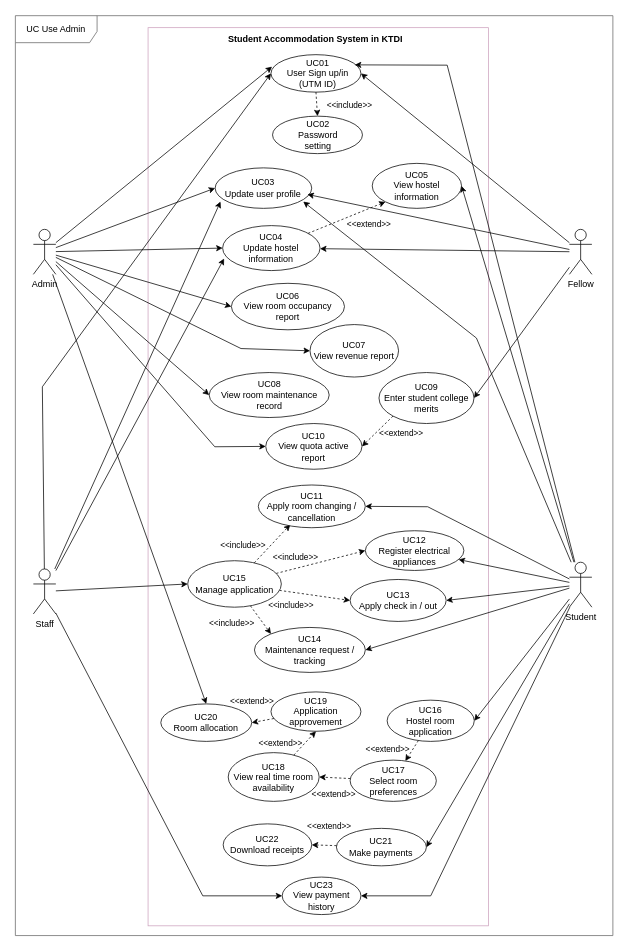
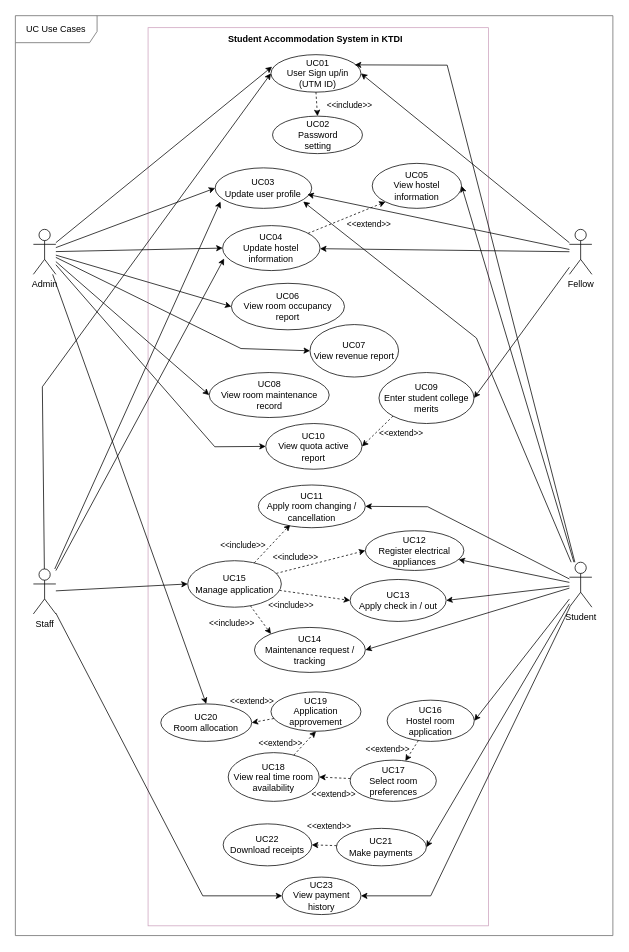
(56, 29) -> (56, 29)
